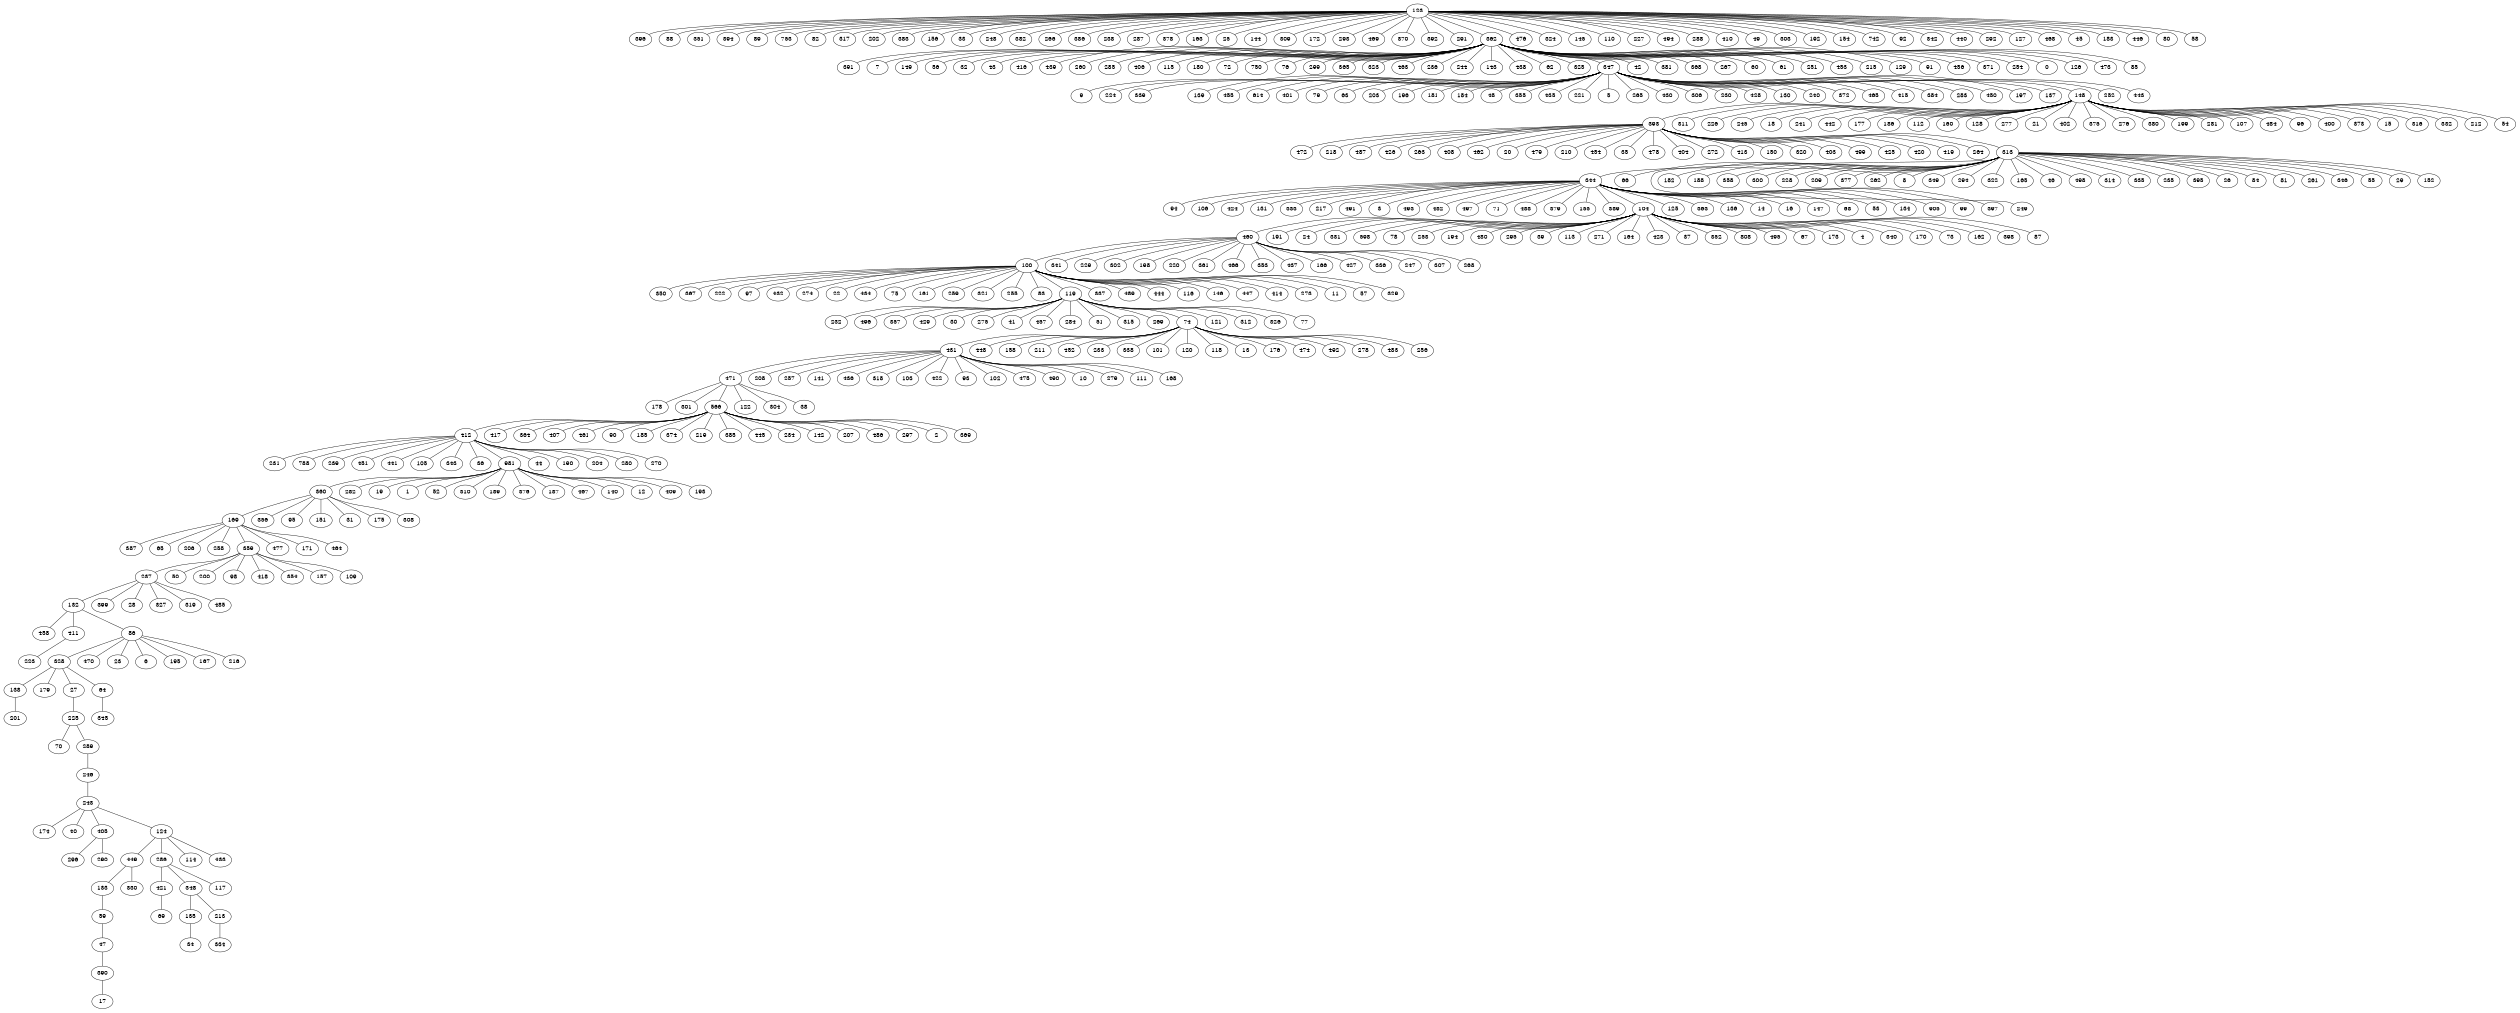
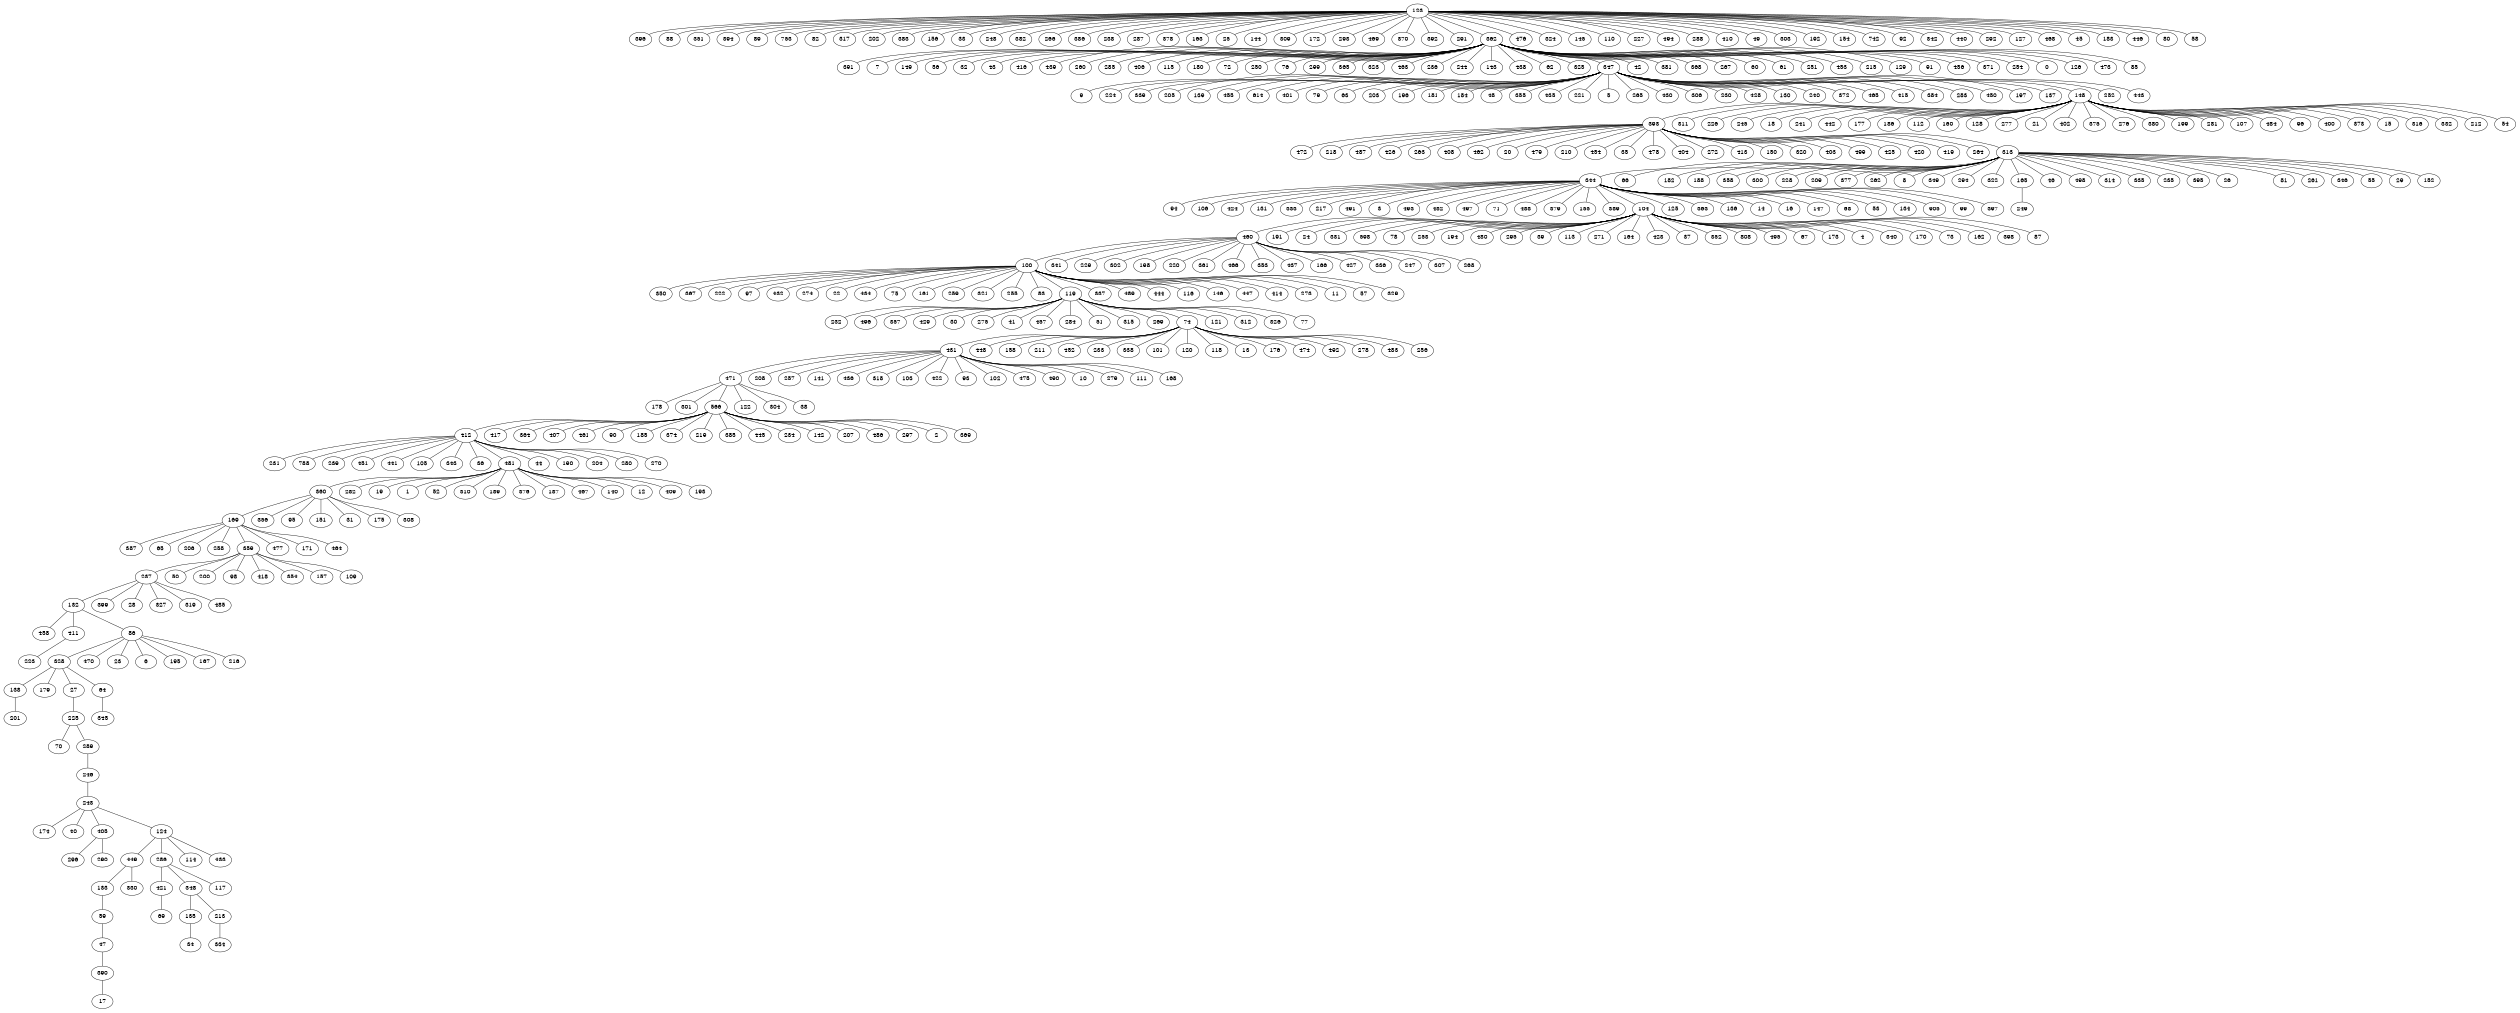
(1256, 68) -> (1256, 68)
none -> (1170, 96)
(2256, 181) -> none
(1654, 187) -> (2022, 195)
(510, 464) -> (510, 464)
